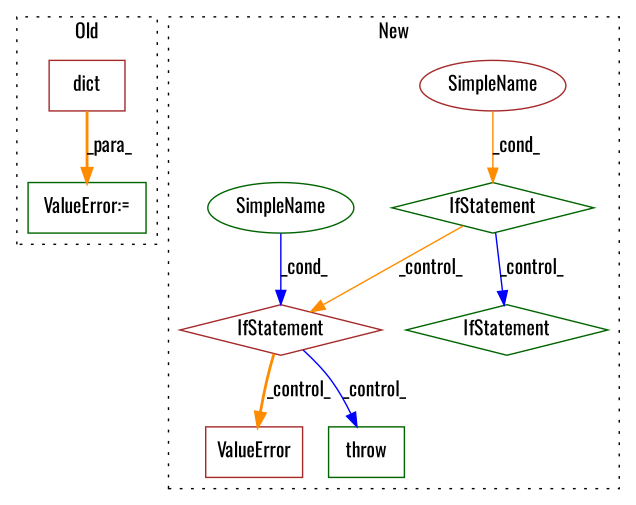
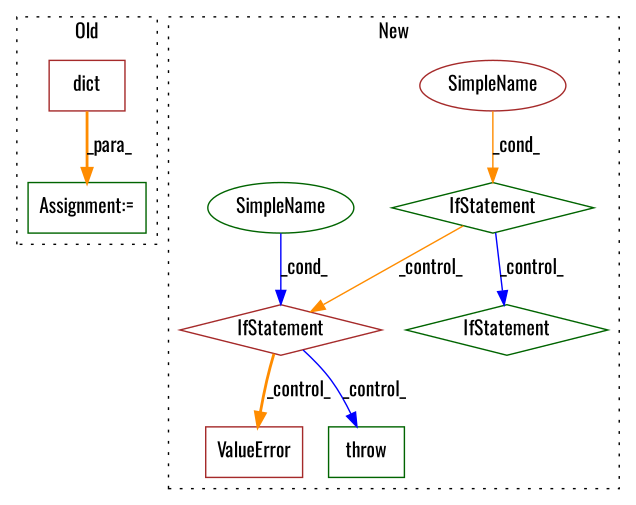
(87, 208) -> (87, 208)
